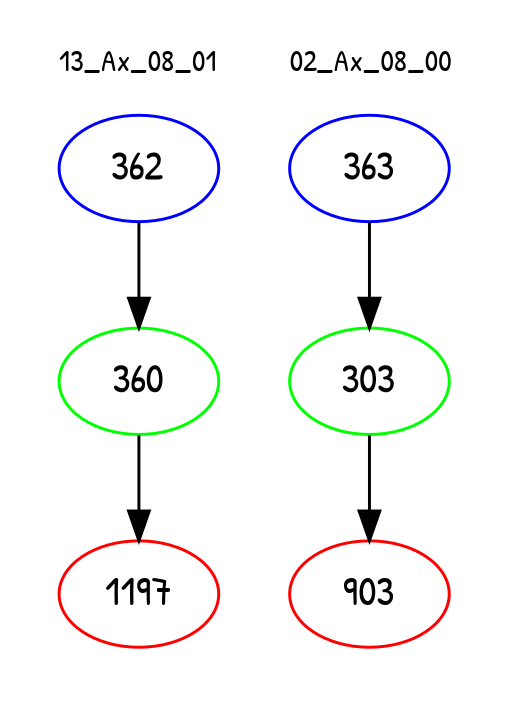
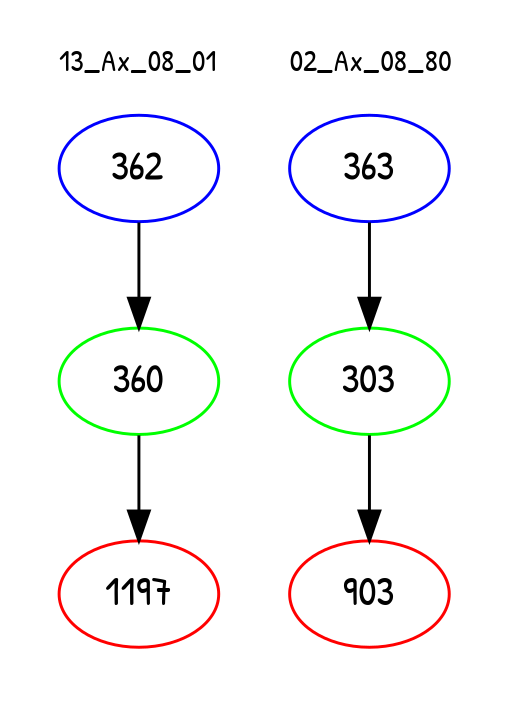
(371, 64) -> (371, 64)
